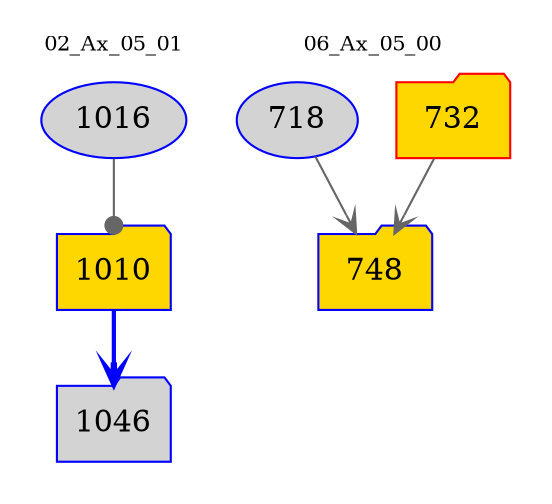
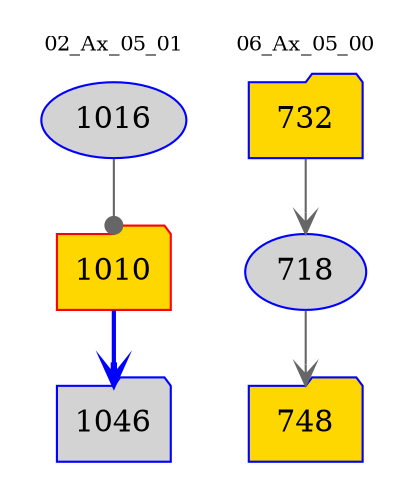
(453, 120) -> (306, 120)
(419, 187) -> (306, 186)
(114, 272) -> (114, 272)
